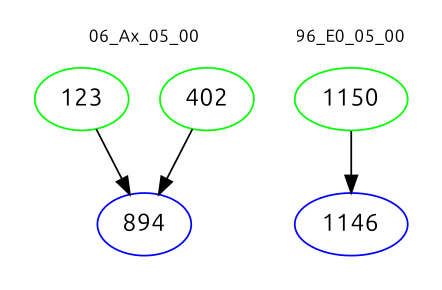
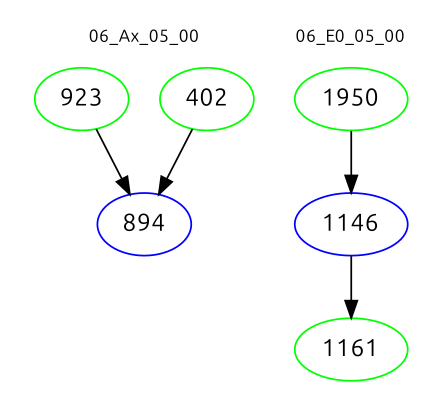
(351, 37) -> (351, 37)
(82, 99) -> (82, 99)
(351, 99) -> (351, 99)
none -> (351, 350)
